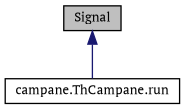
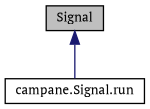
(92, 91) -> (75, 91)
